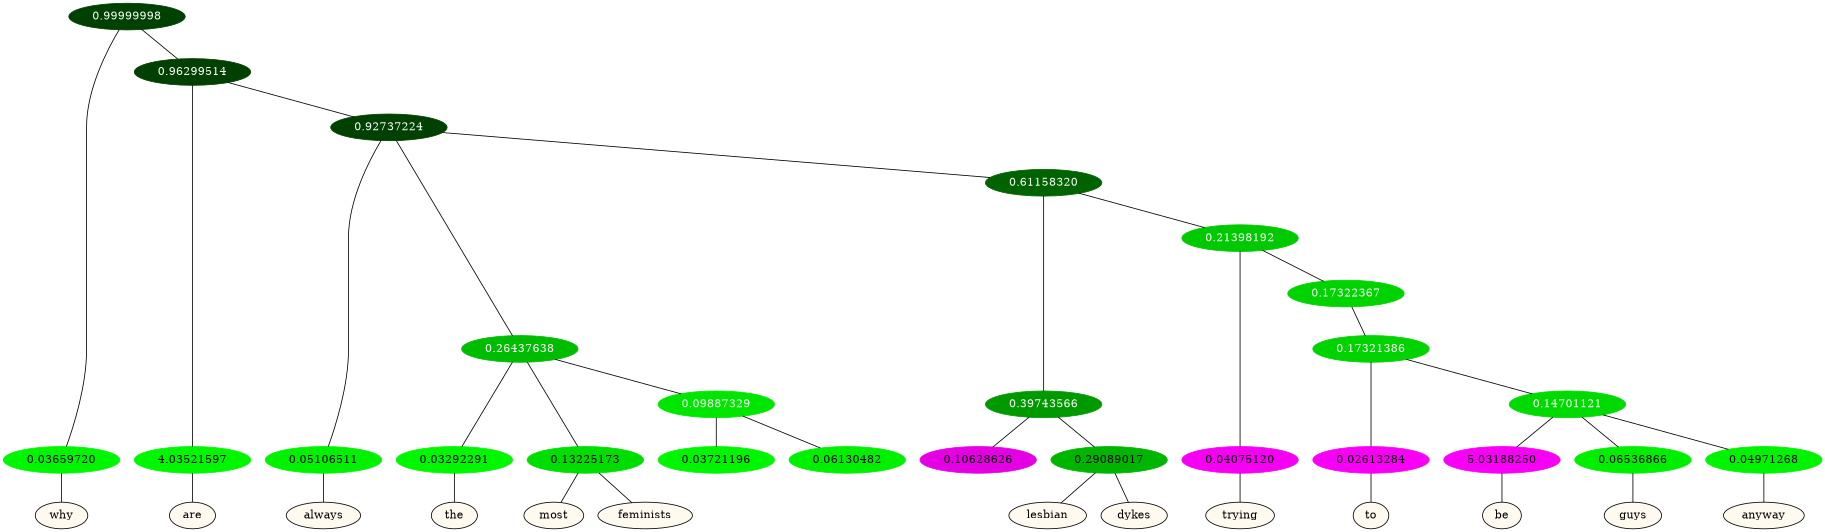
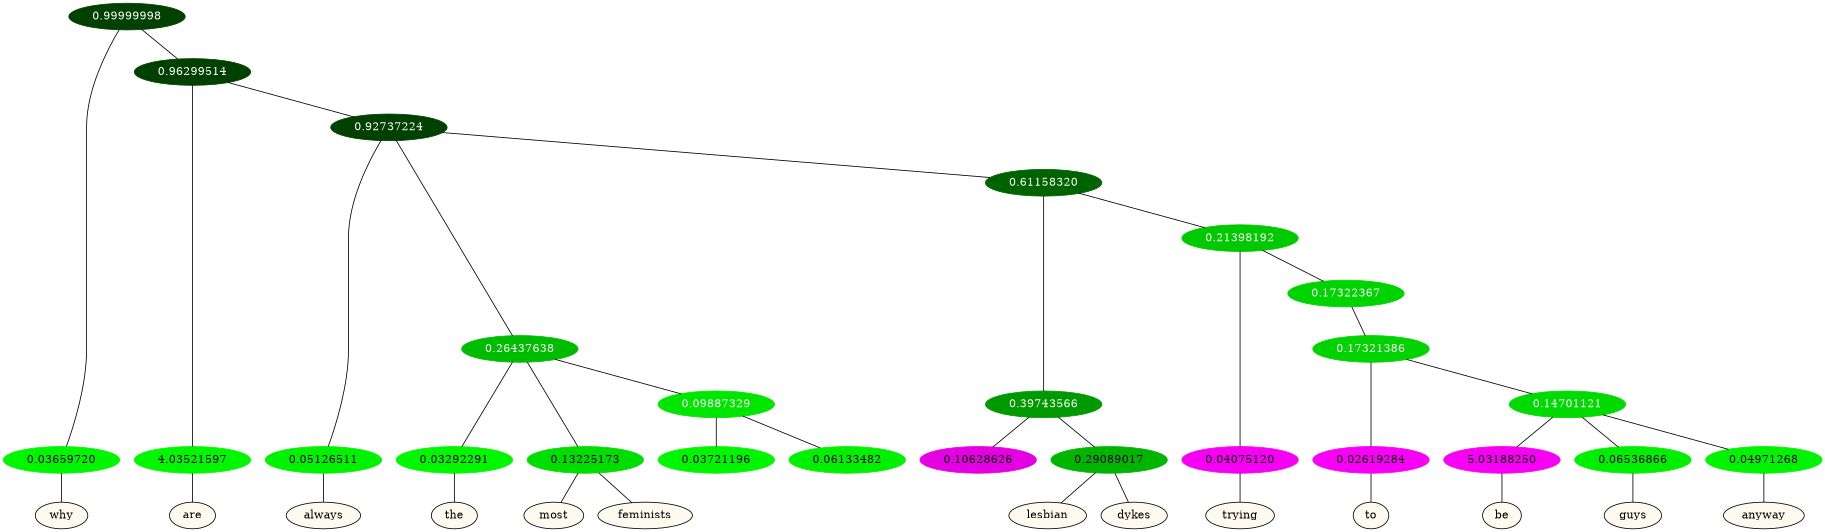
(323, 460) -> (323, 460)
(847, 460) -> (847, 460)
(1371, 460) -> (1371, 460)
